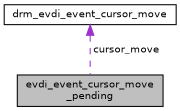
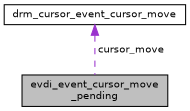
(90, 15) -> (95, 15)
